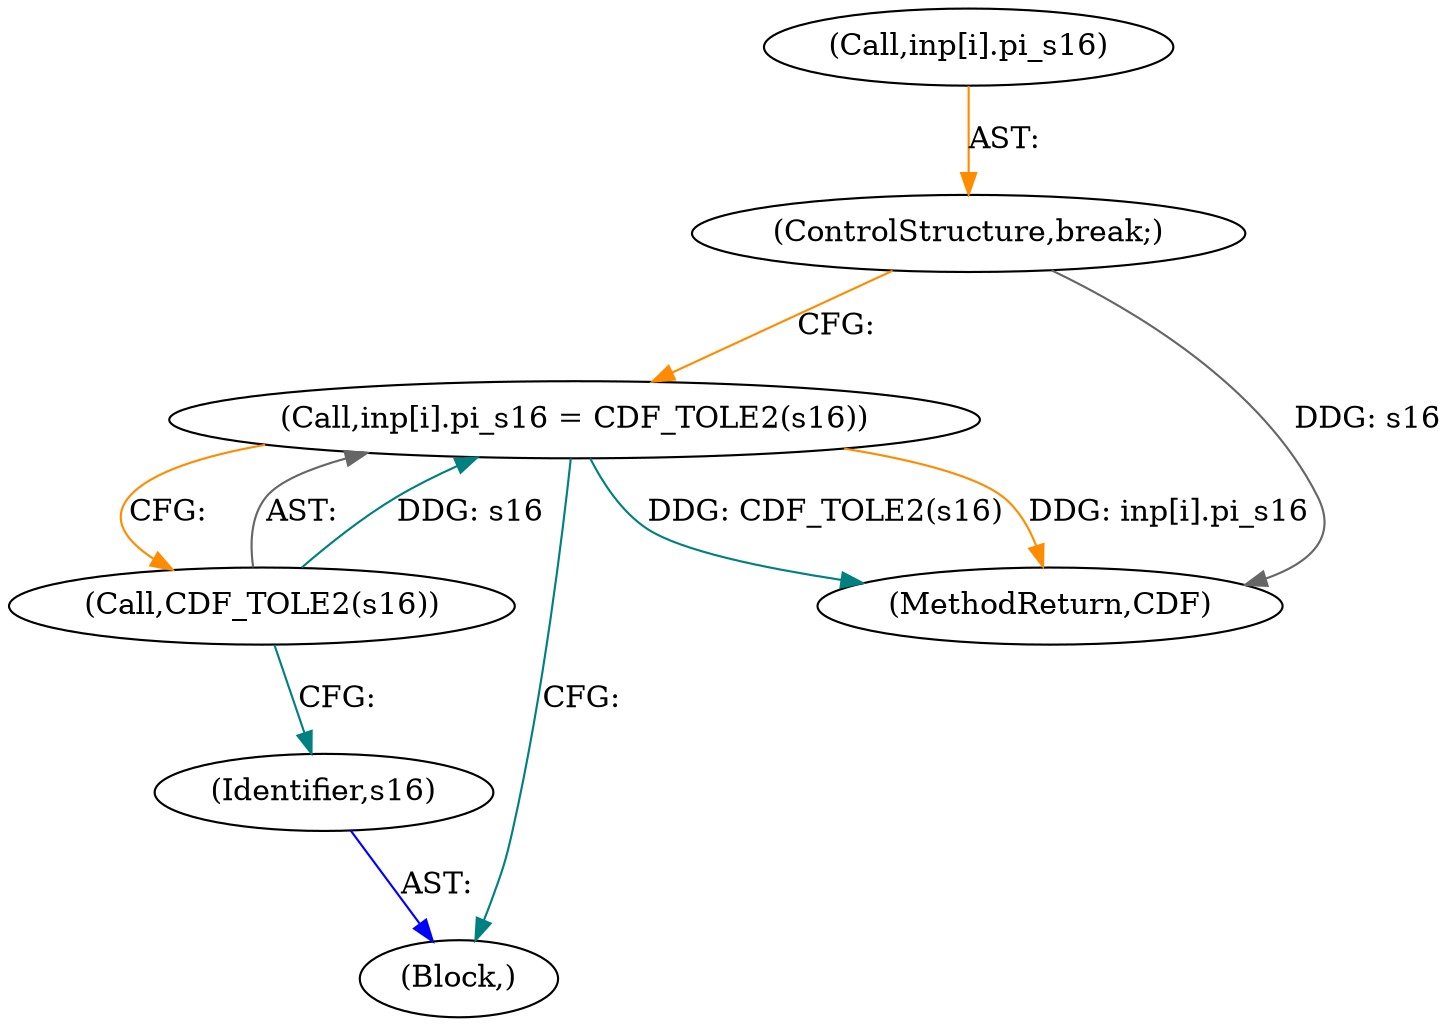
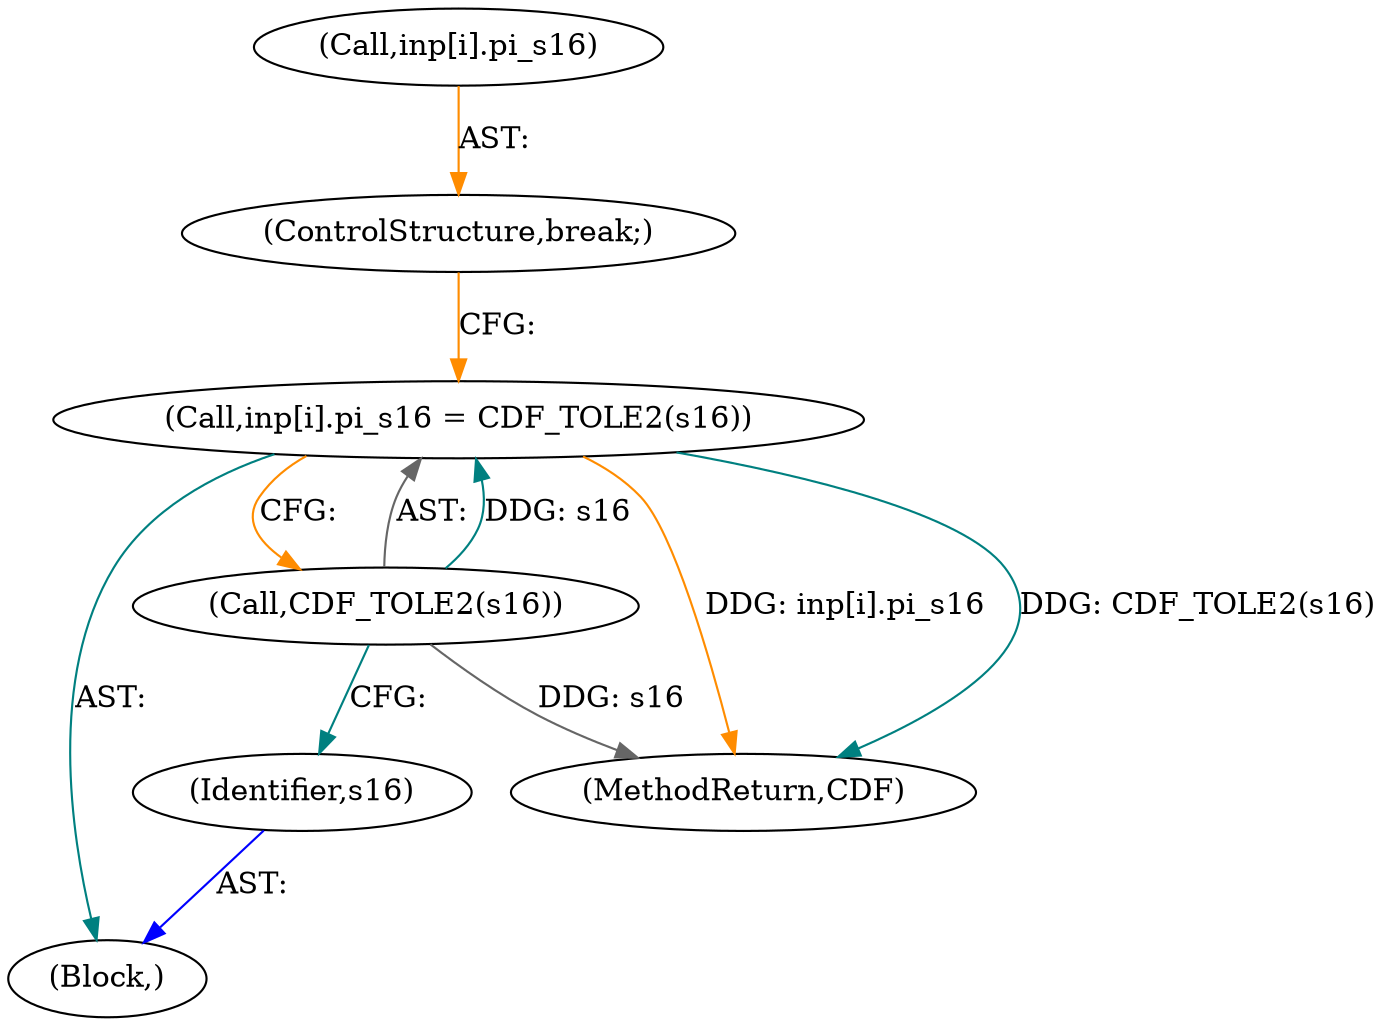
(1245, 401) -> (519, 705)
(586, 699) -> (116, 699)
